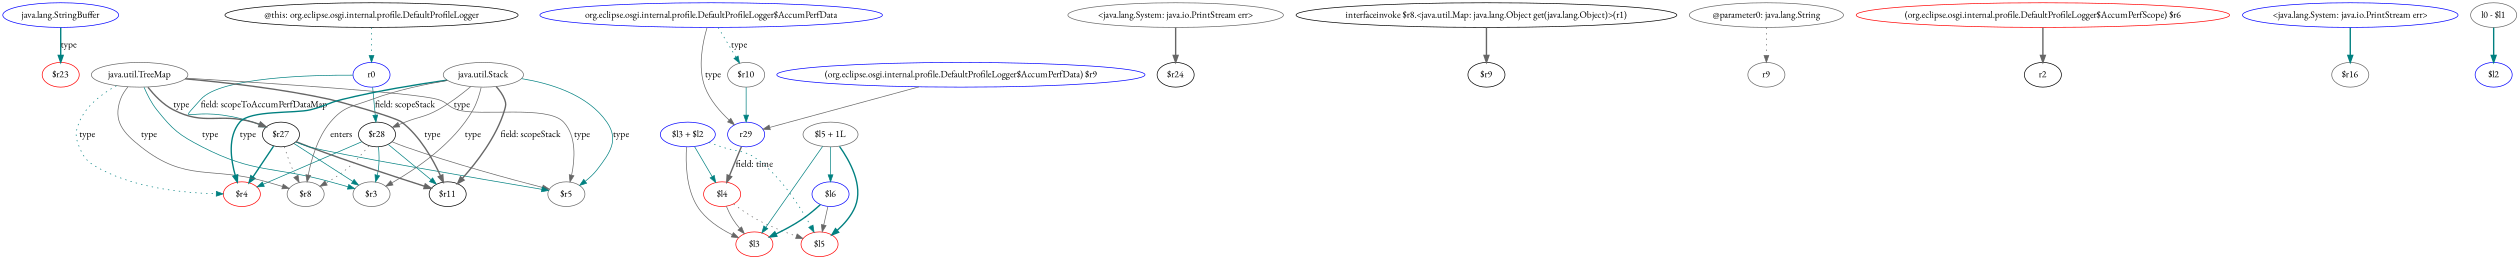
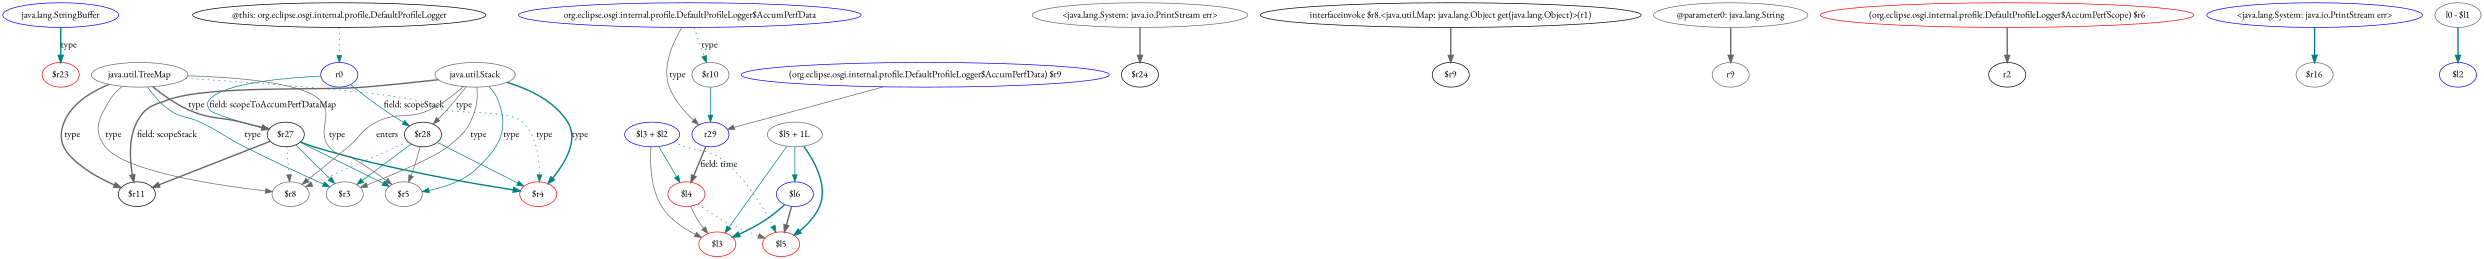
(1766, 41) -> (1731, 41)
(410, 162) -> none
(826, 216) -> (789, 216)
